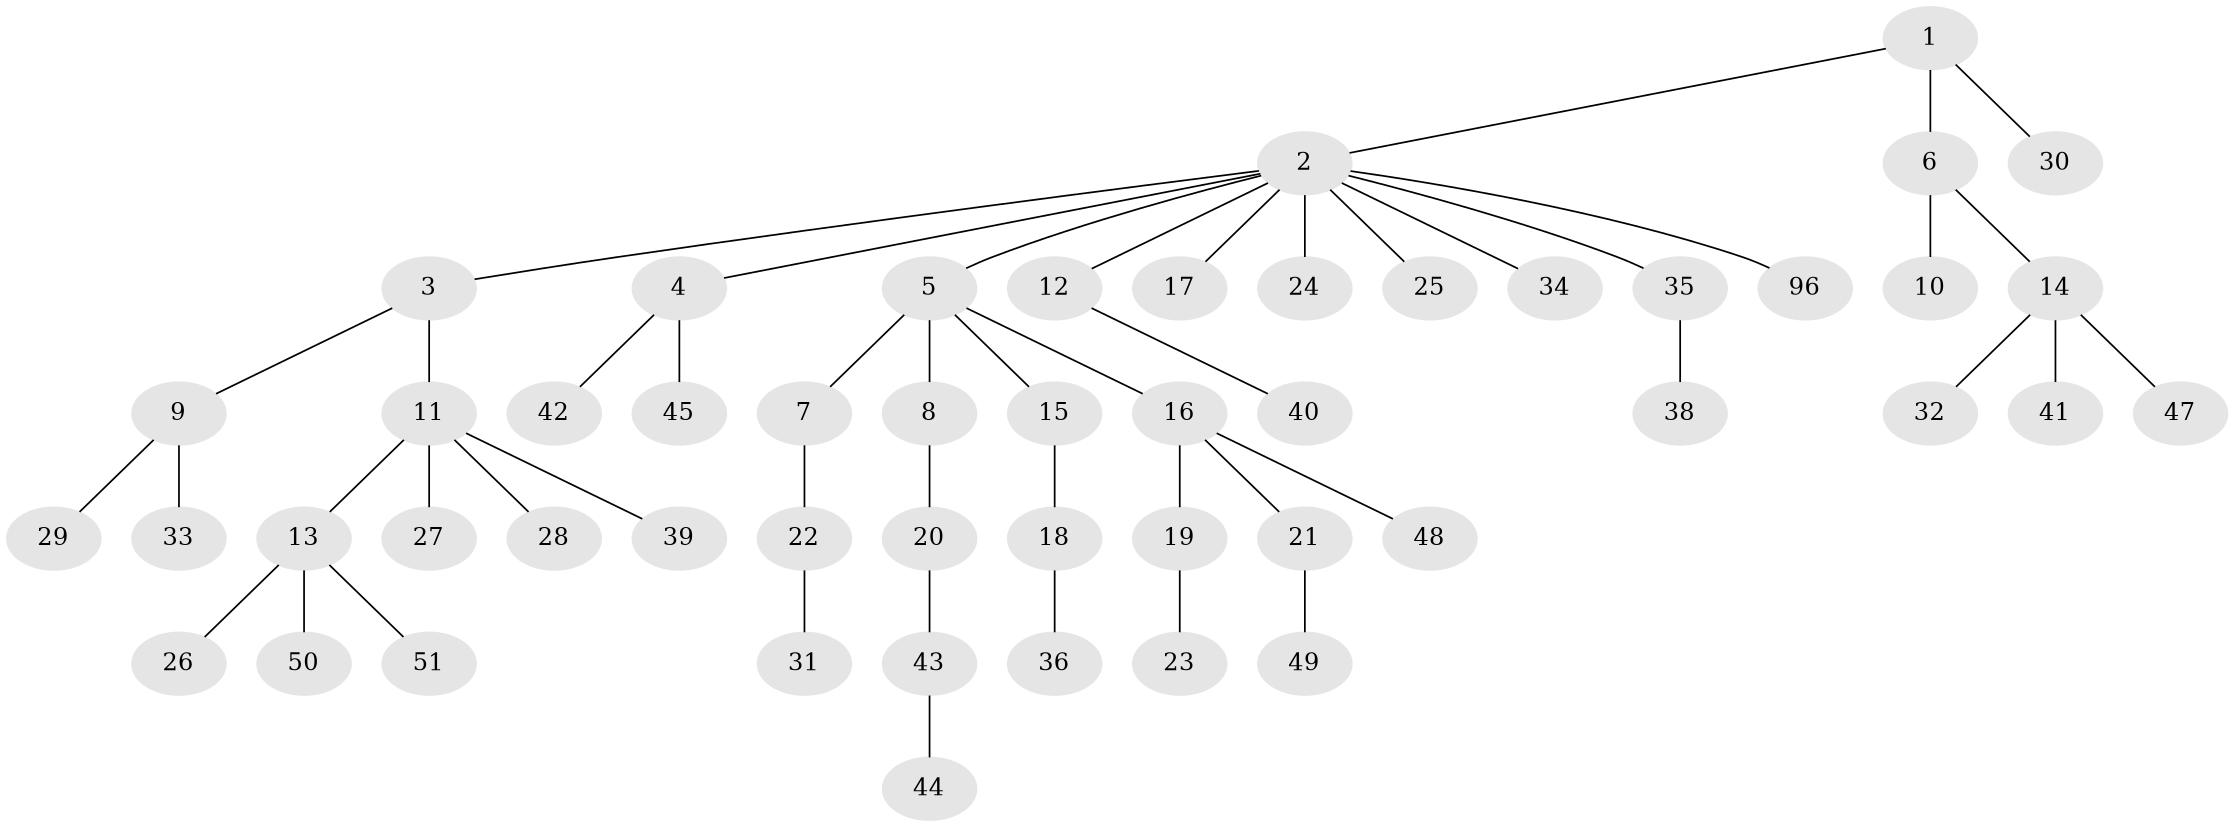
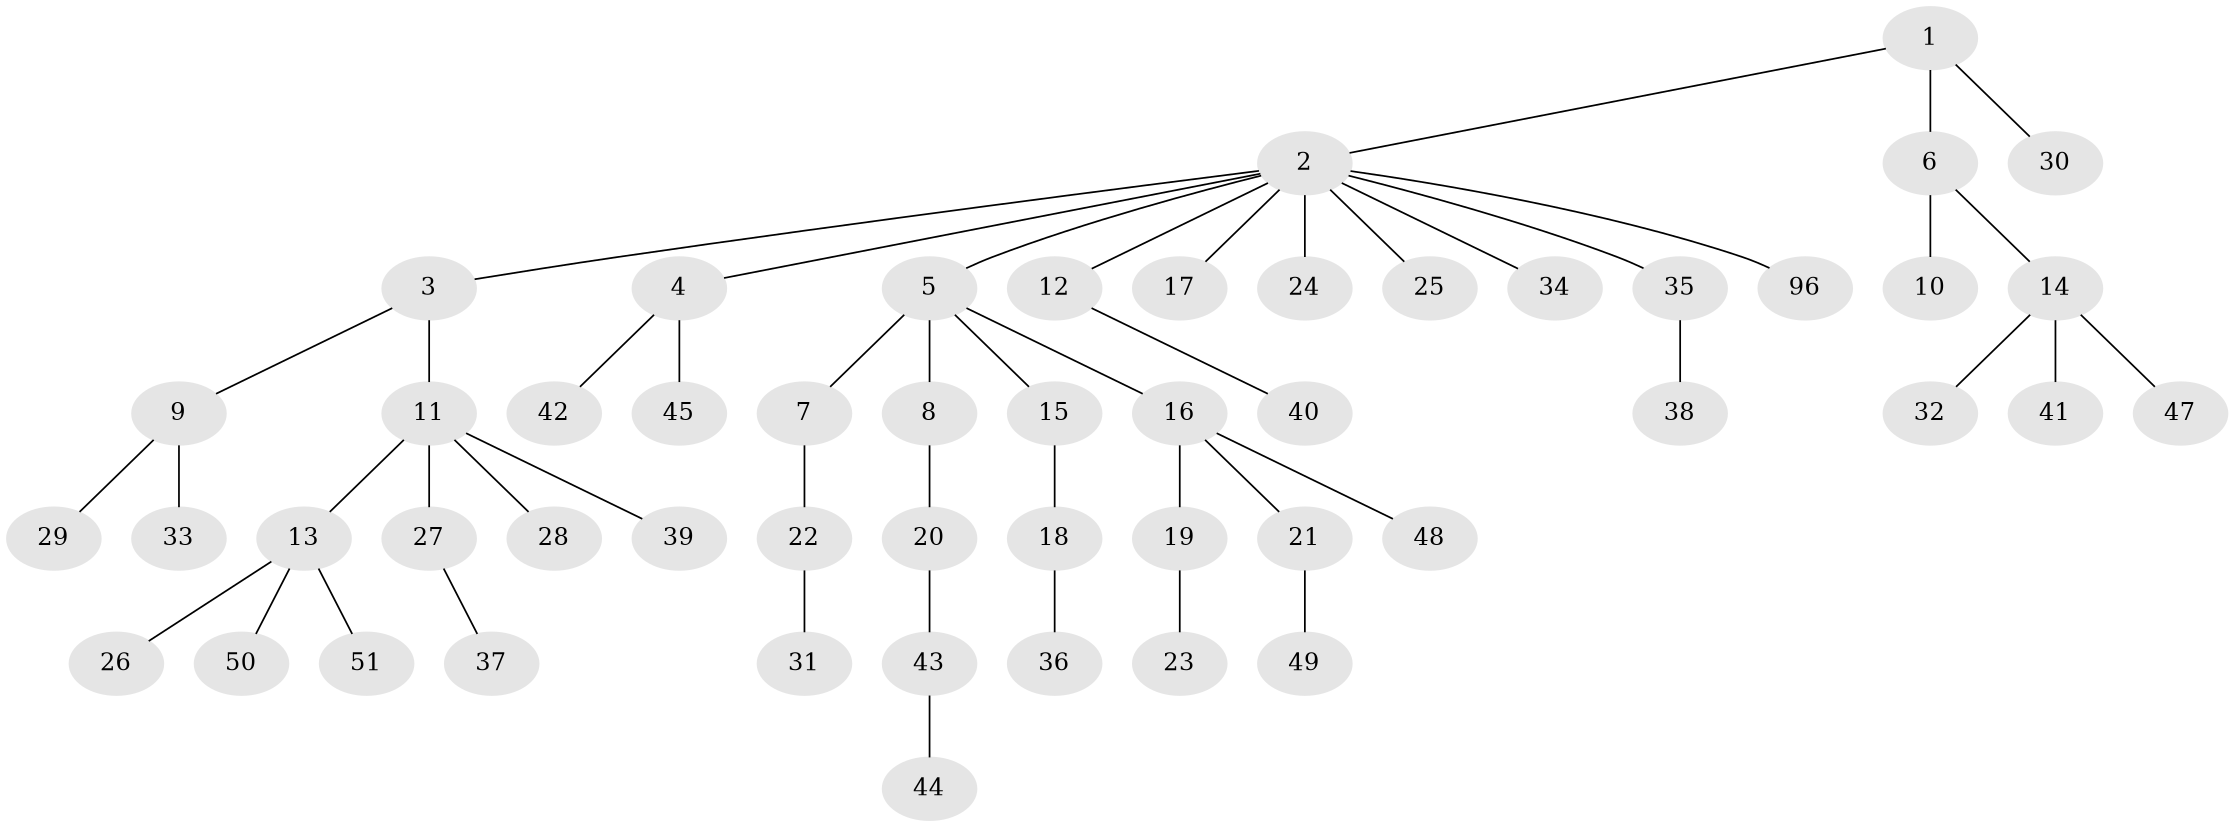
none -> (492, 664)
